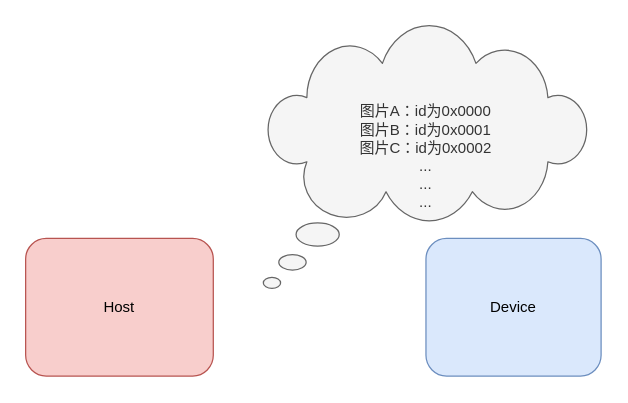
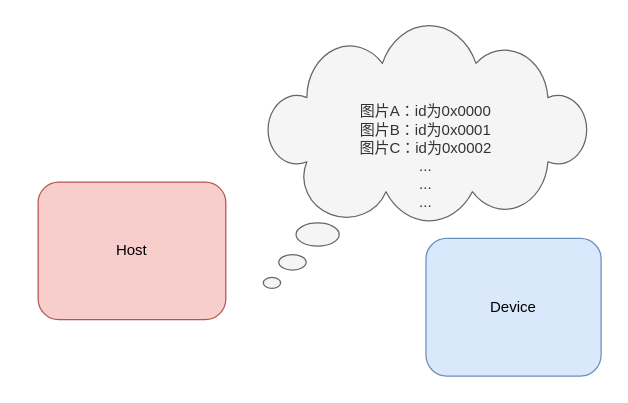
(119, 307) -> (132, 251)
